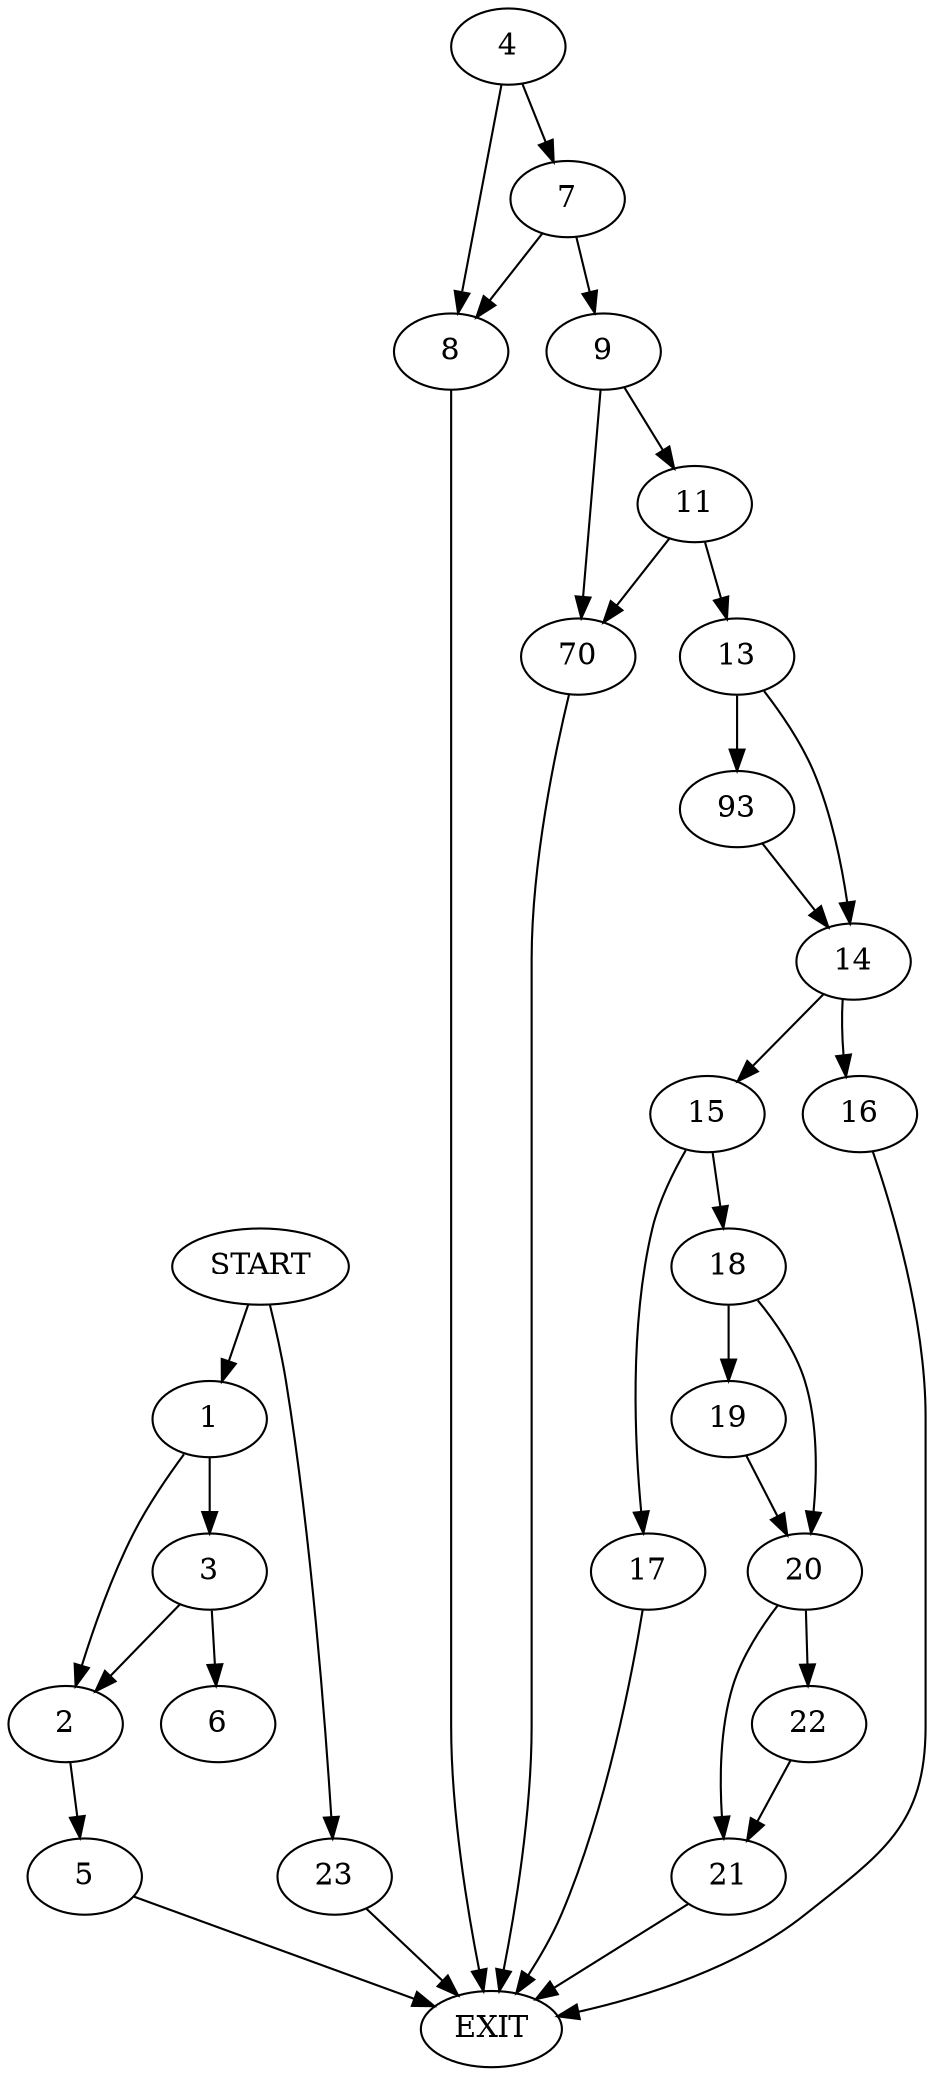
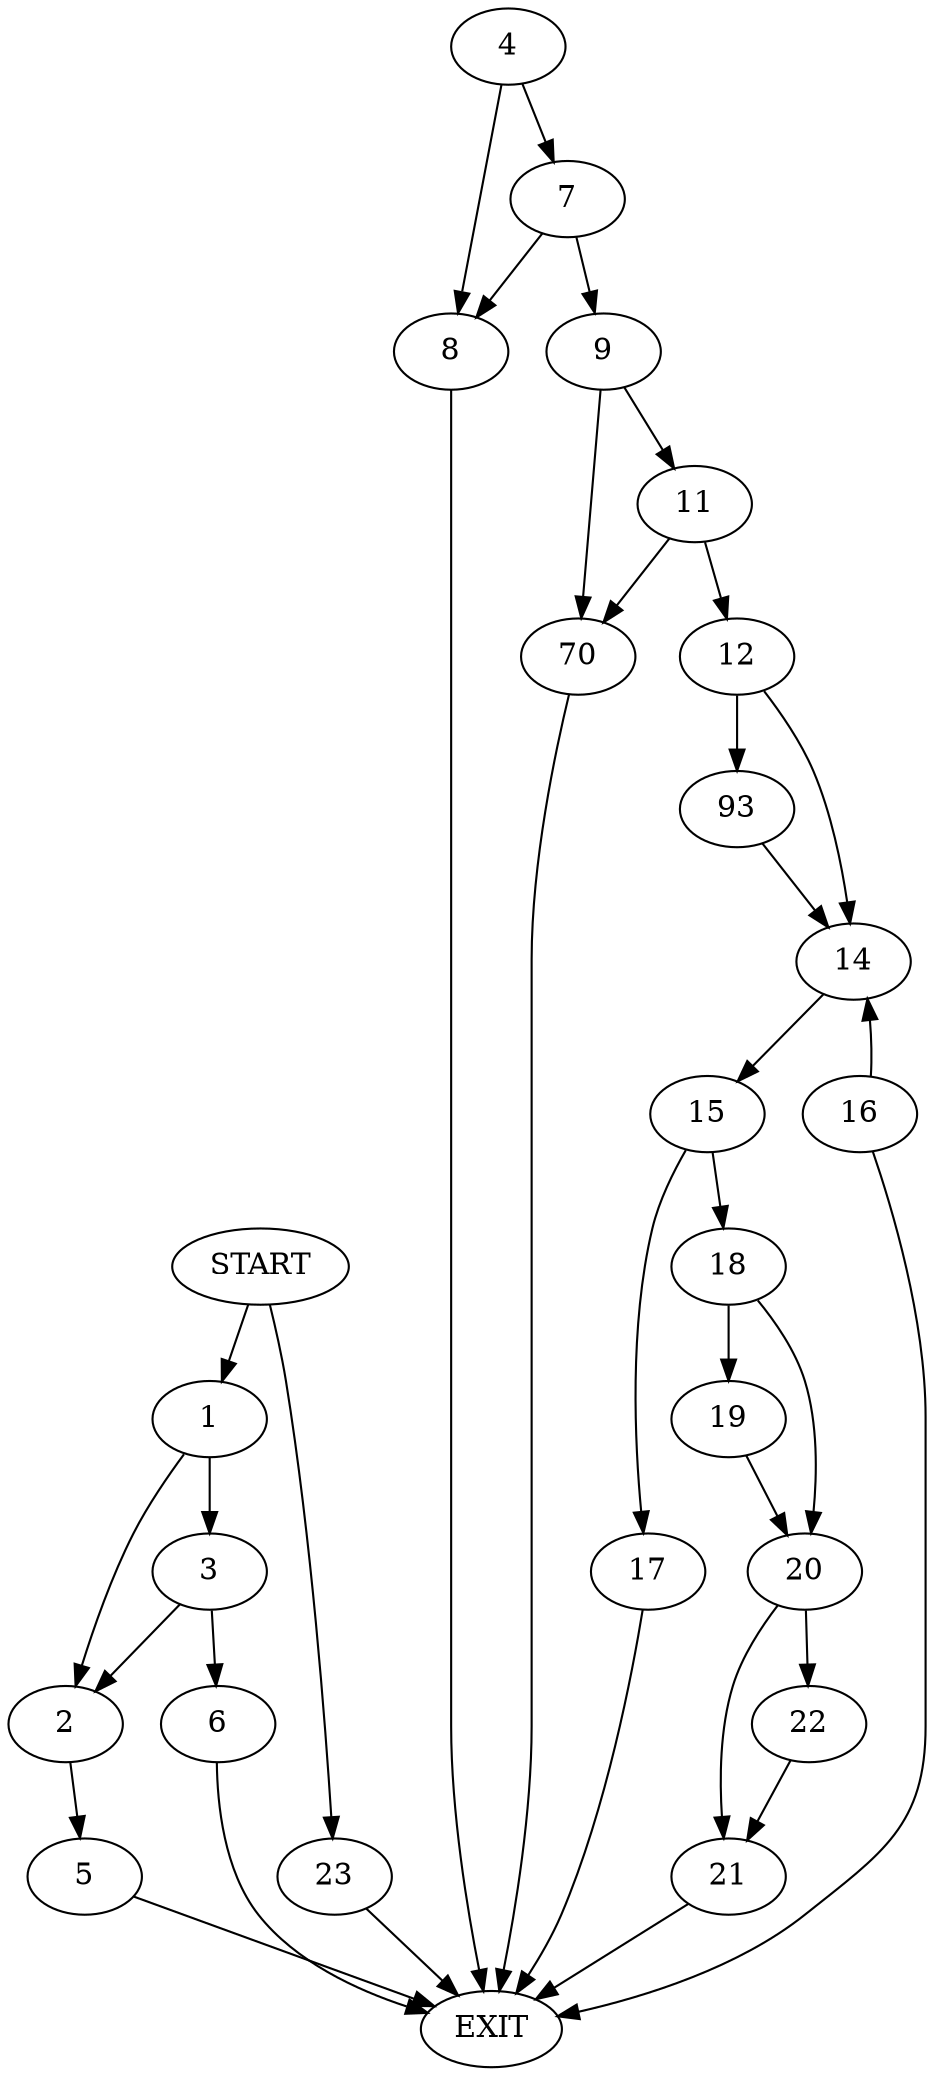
(737, 657) -> (737, 657)
(842, 1027) -> (871, 1048)
none -> (264, 1921)
